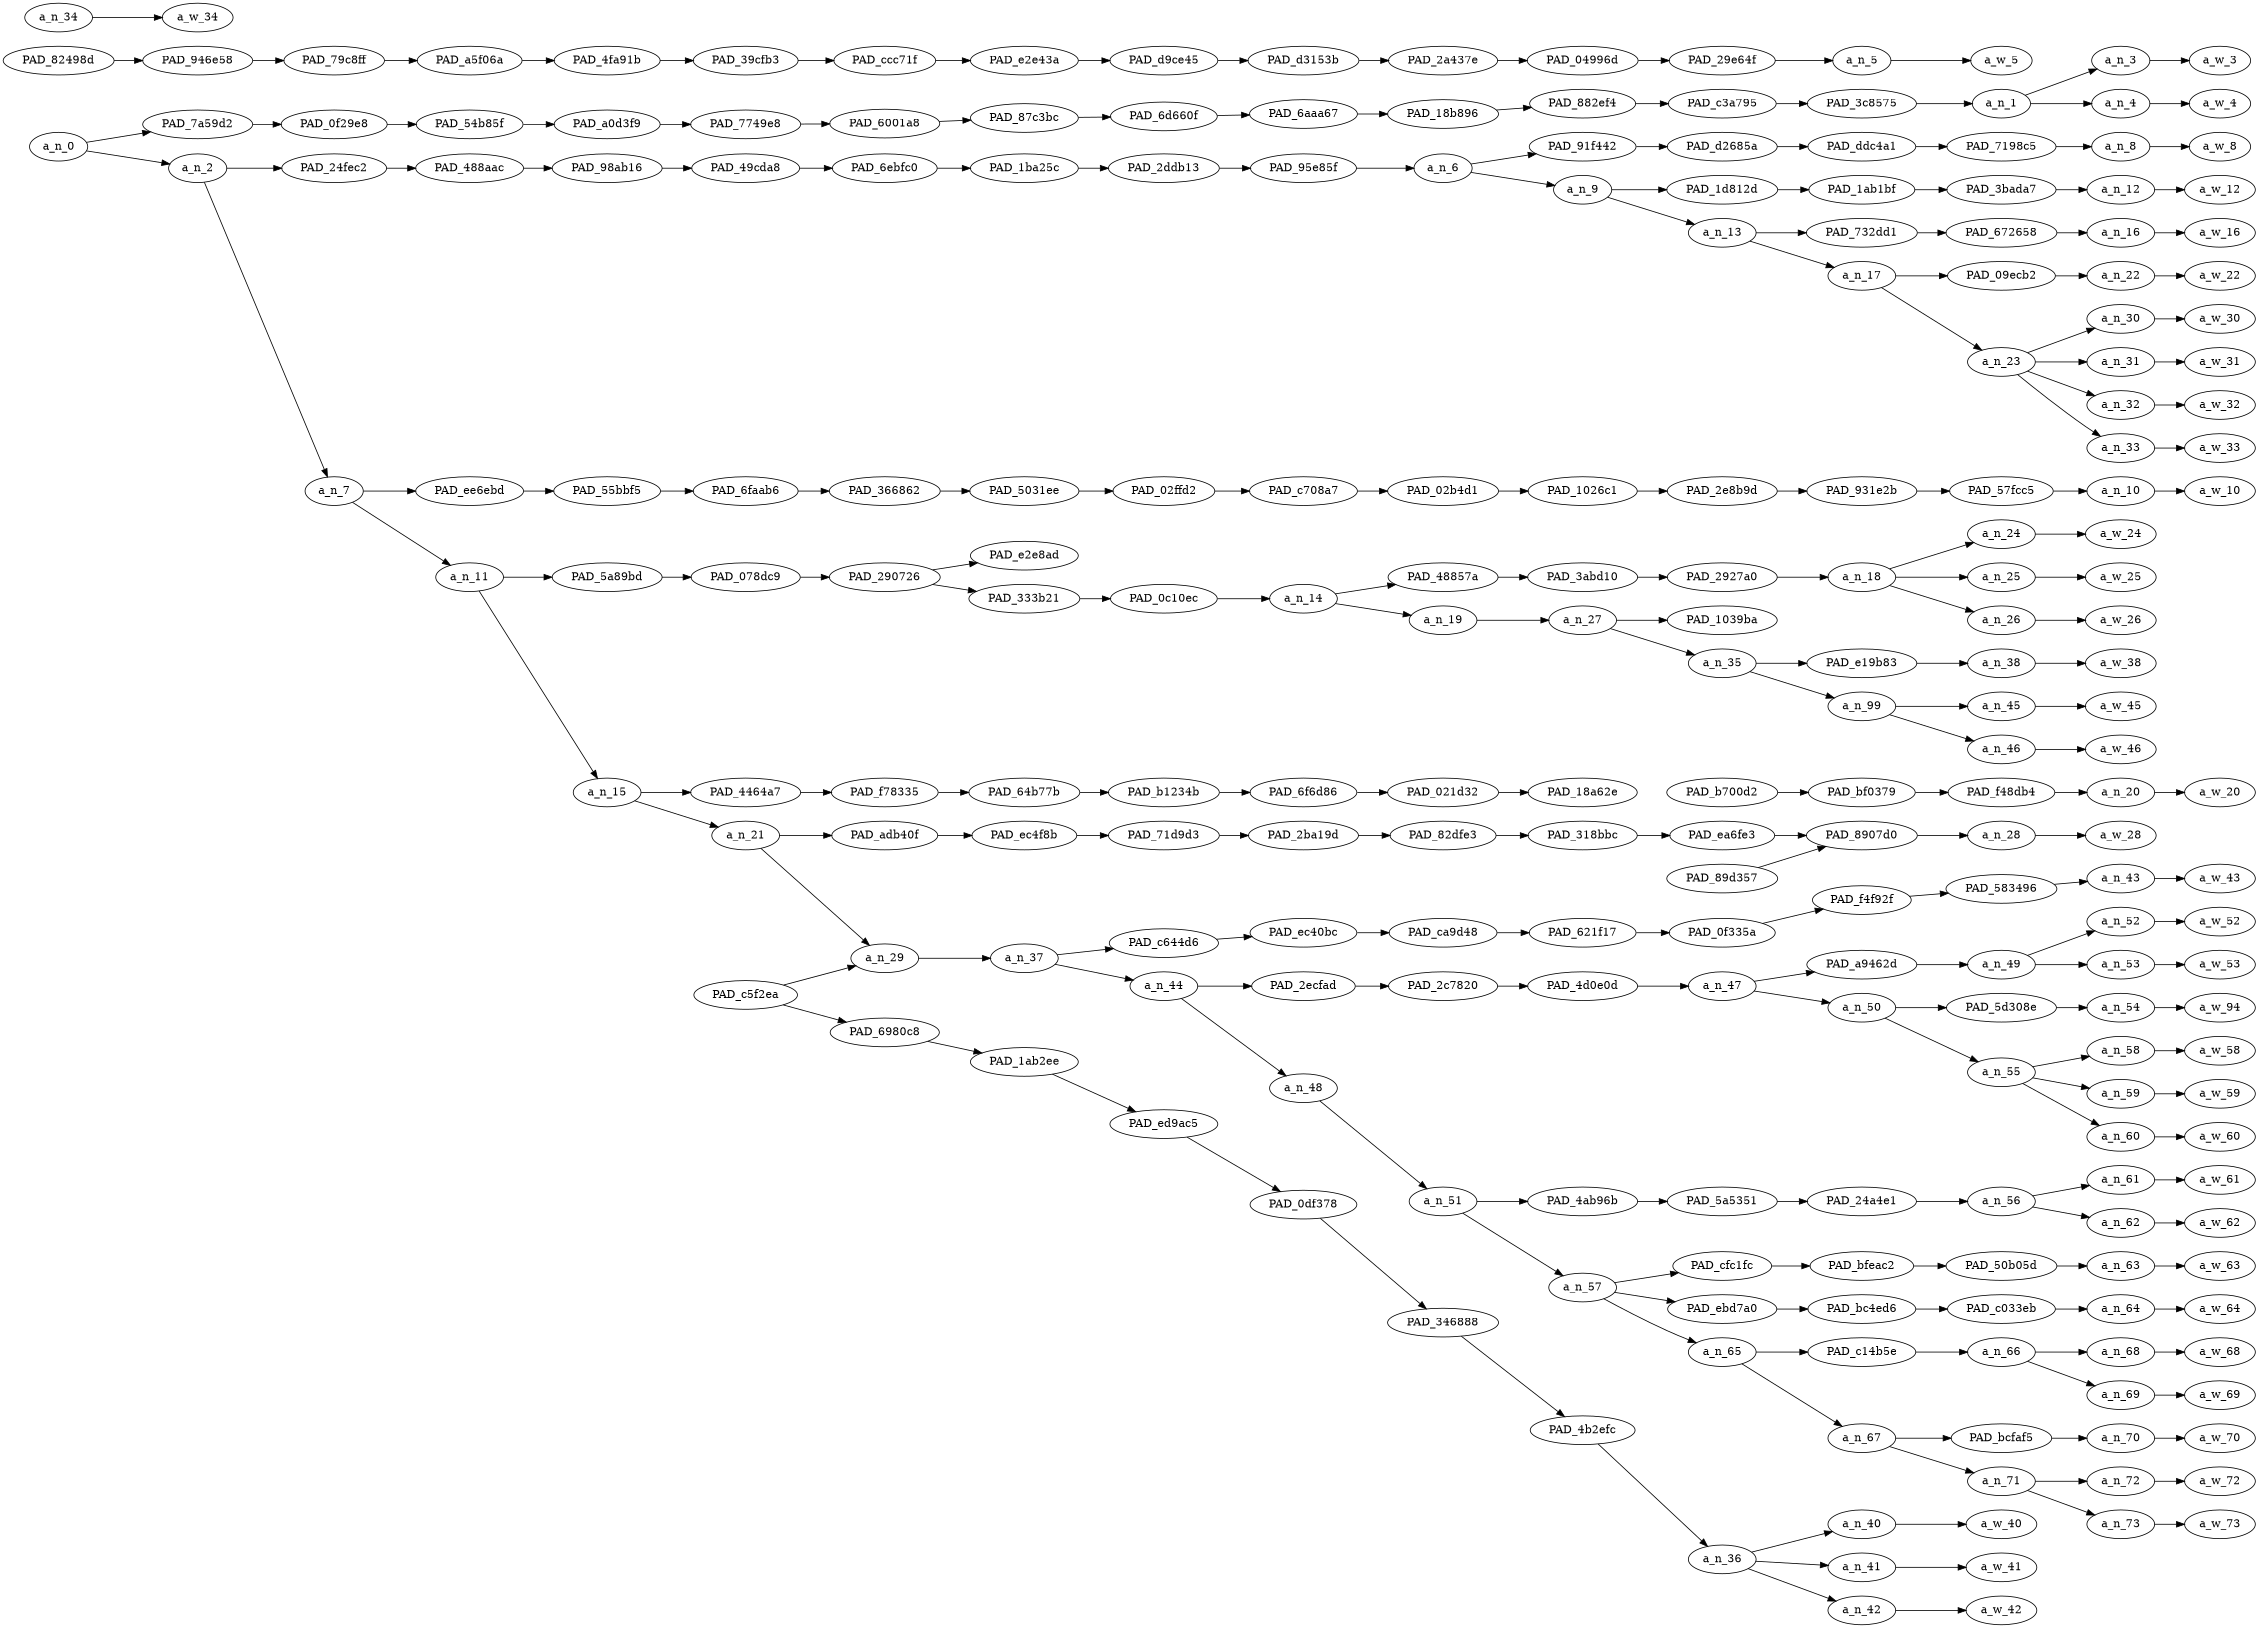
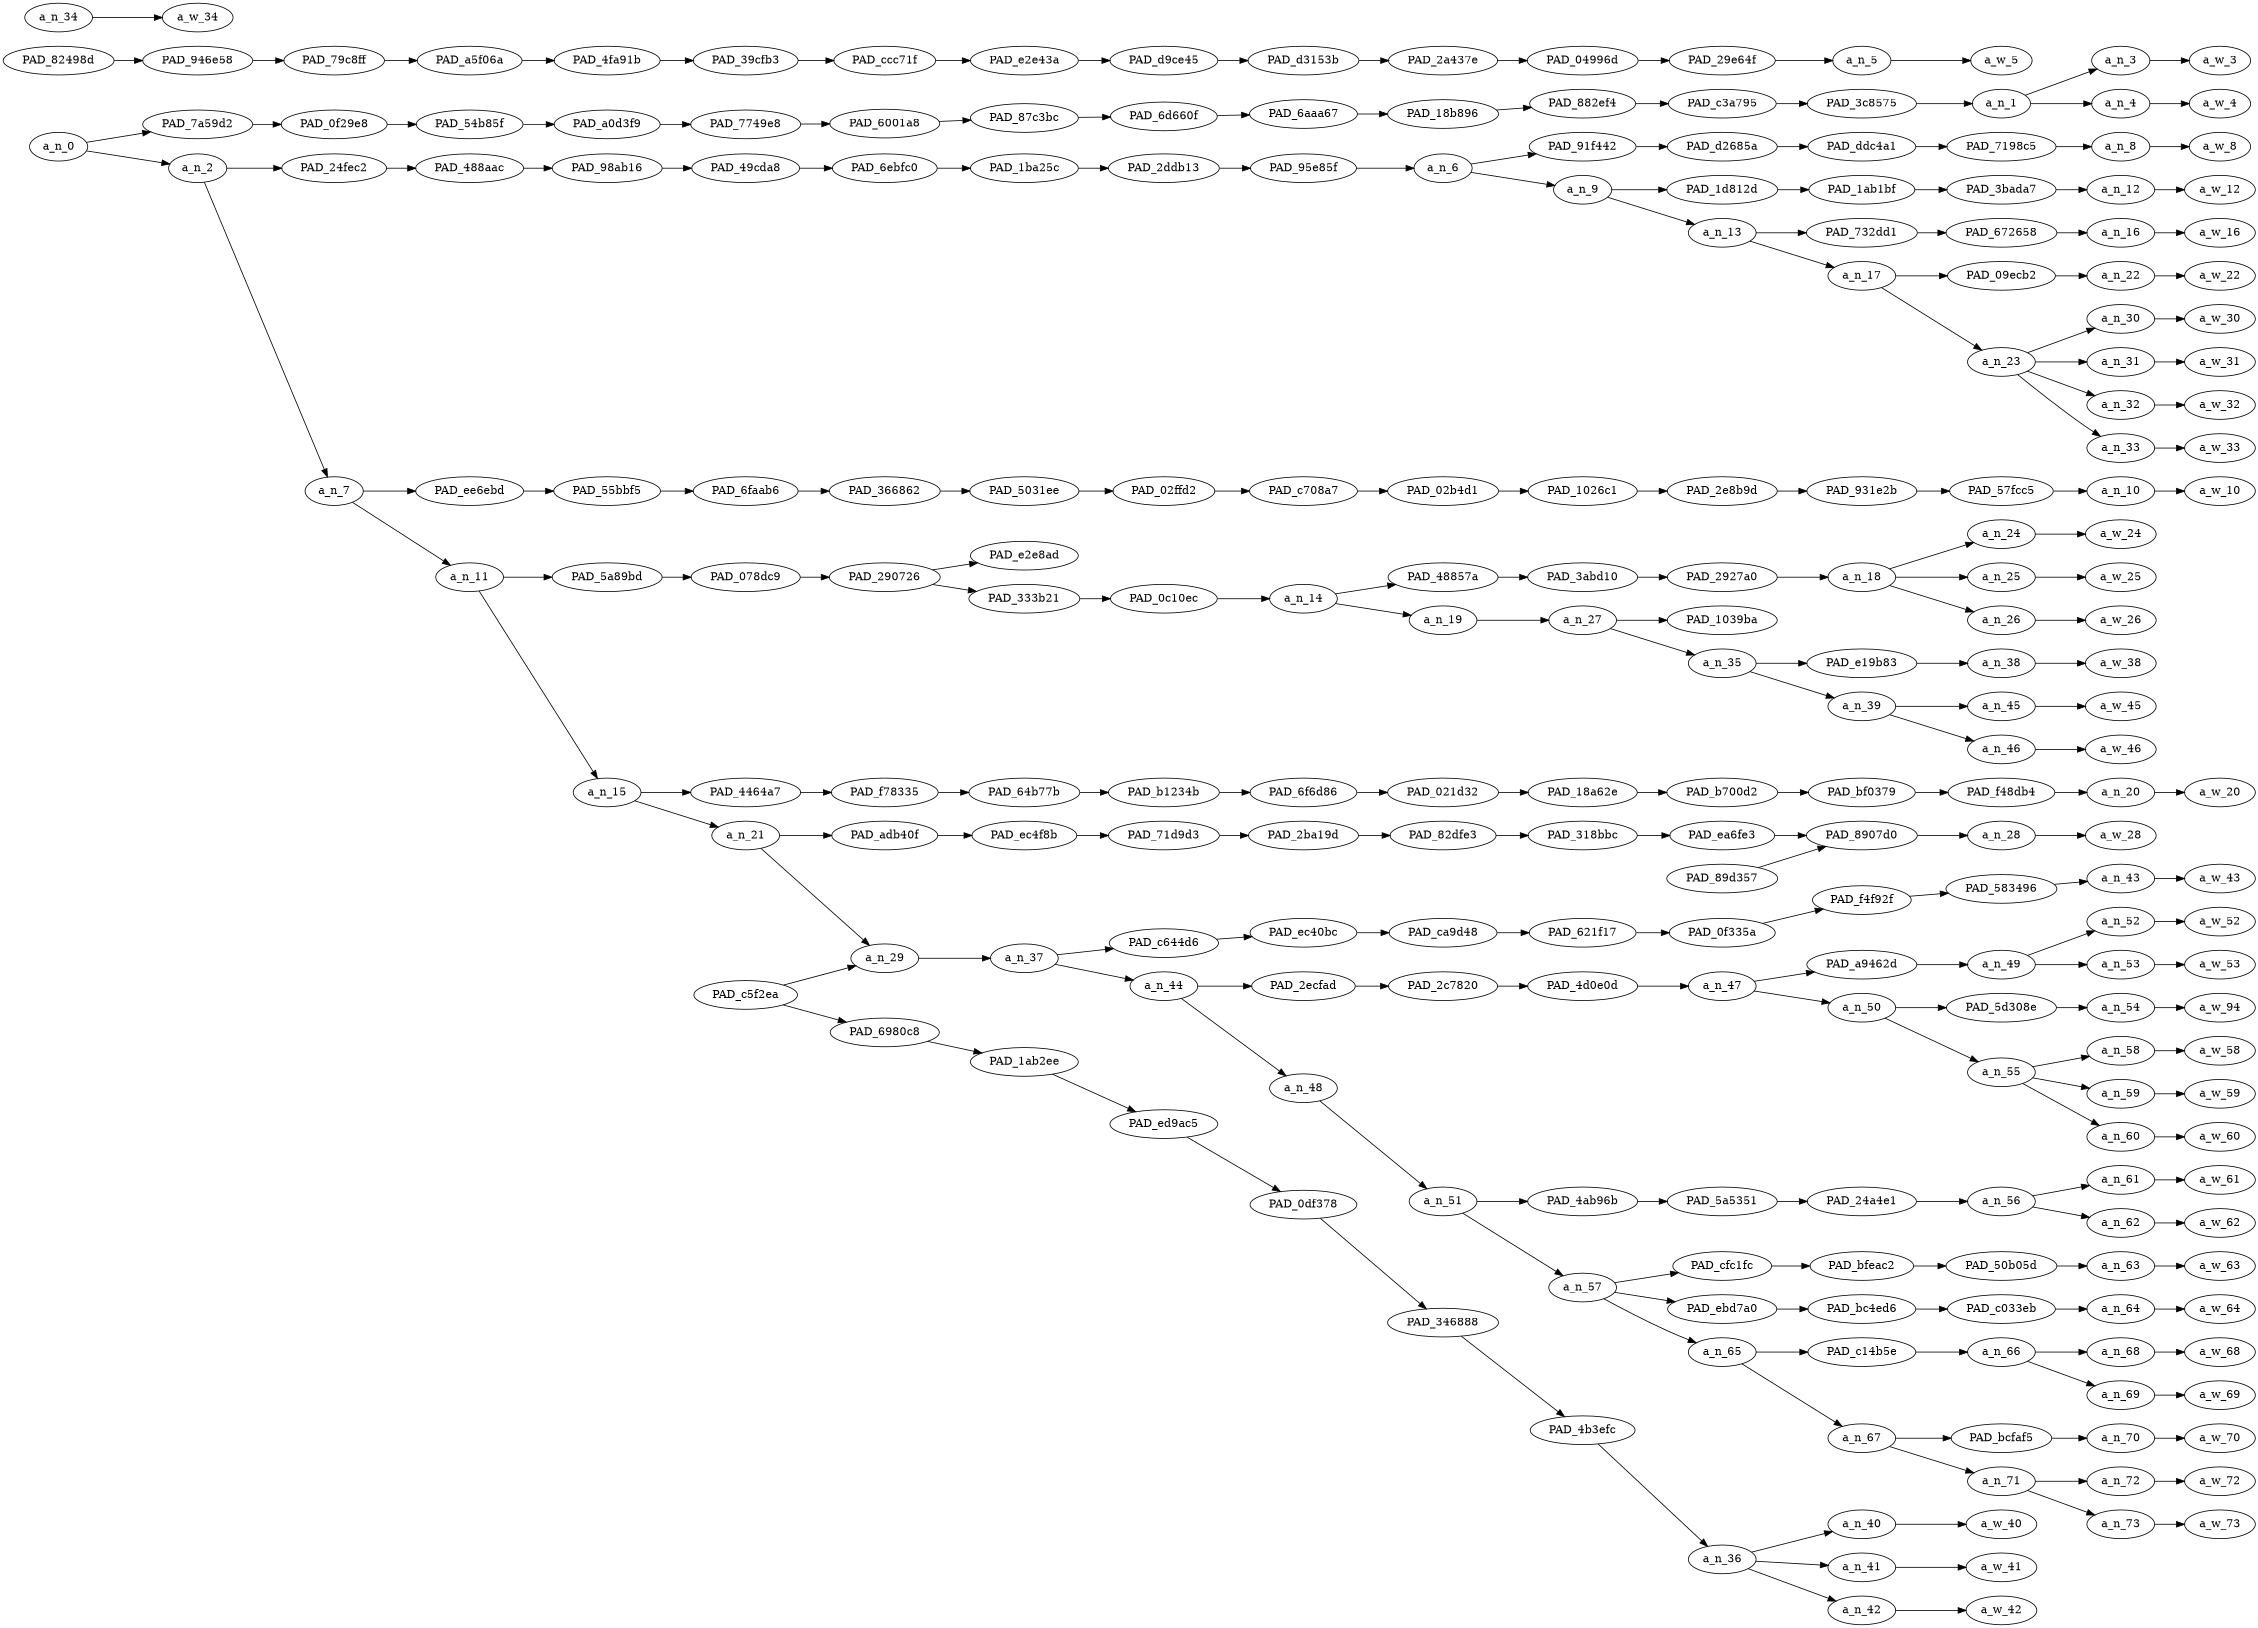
(1862, 706) -> (1862, 706)
none -> (1648, 792)
(1583, 1430) -> (1583, 1430)
